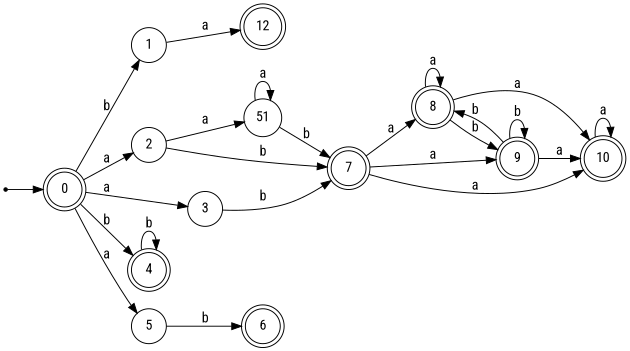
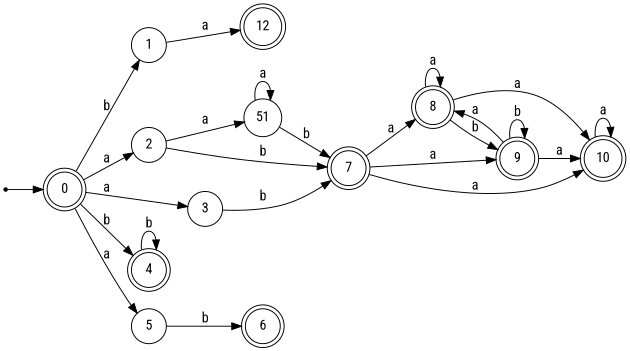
(475, 111) -> (475, 111)
